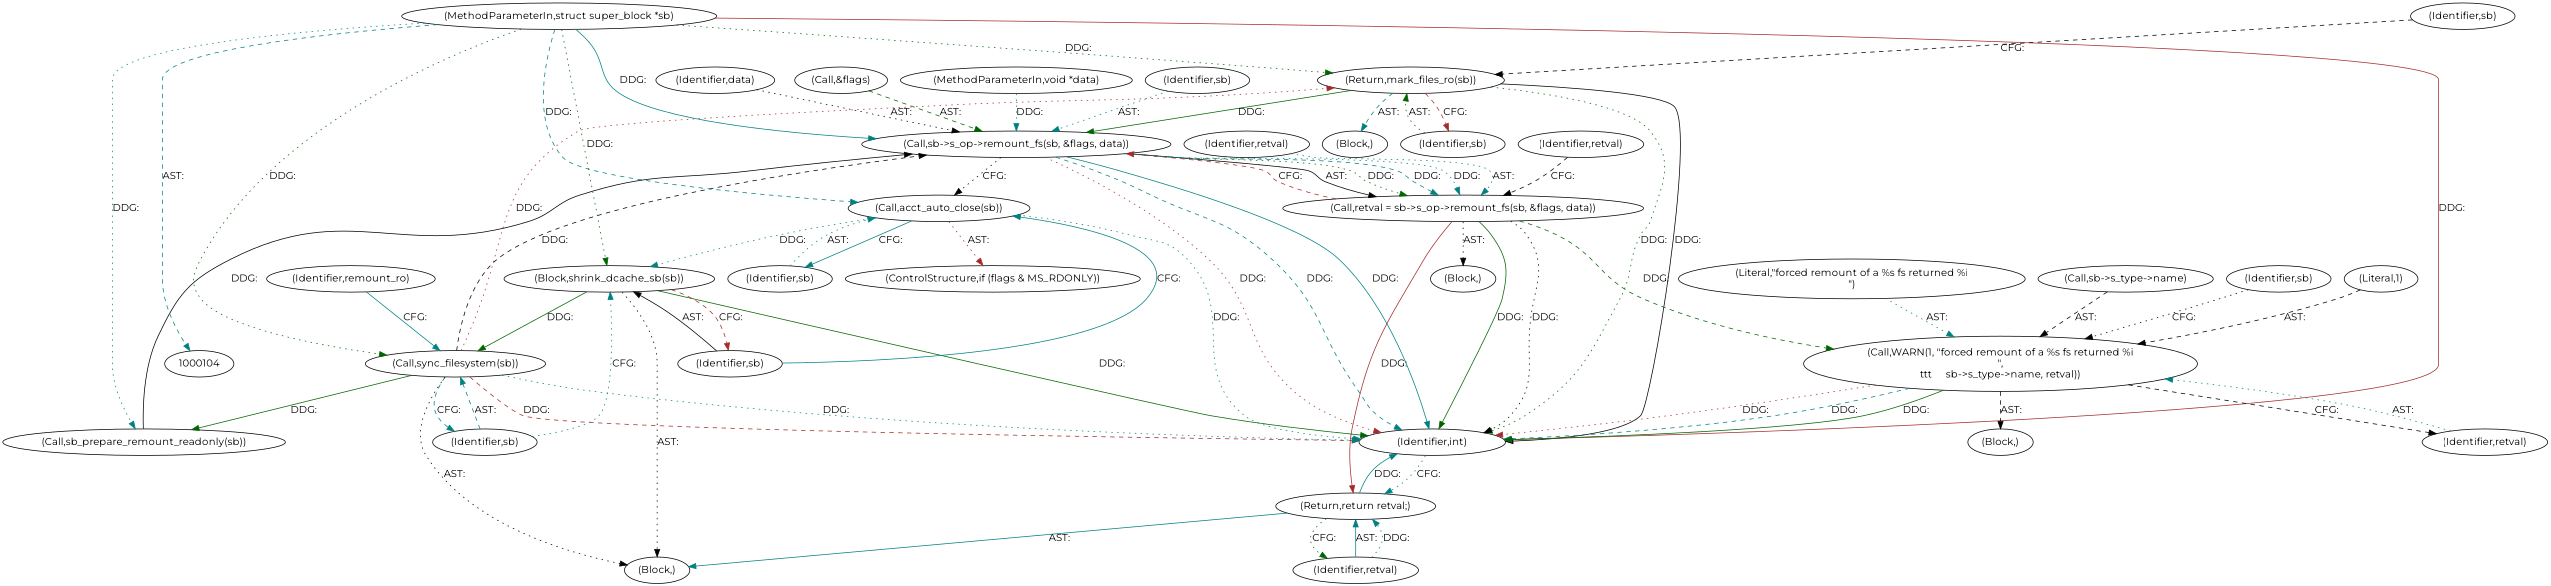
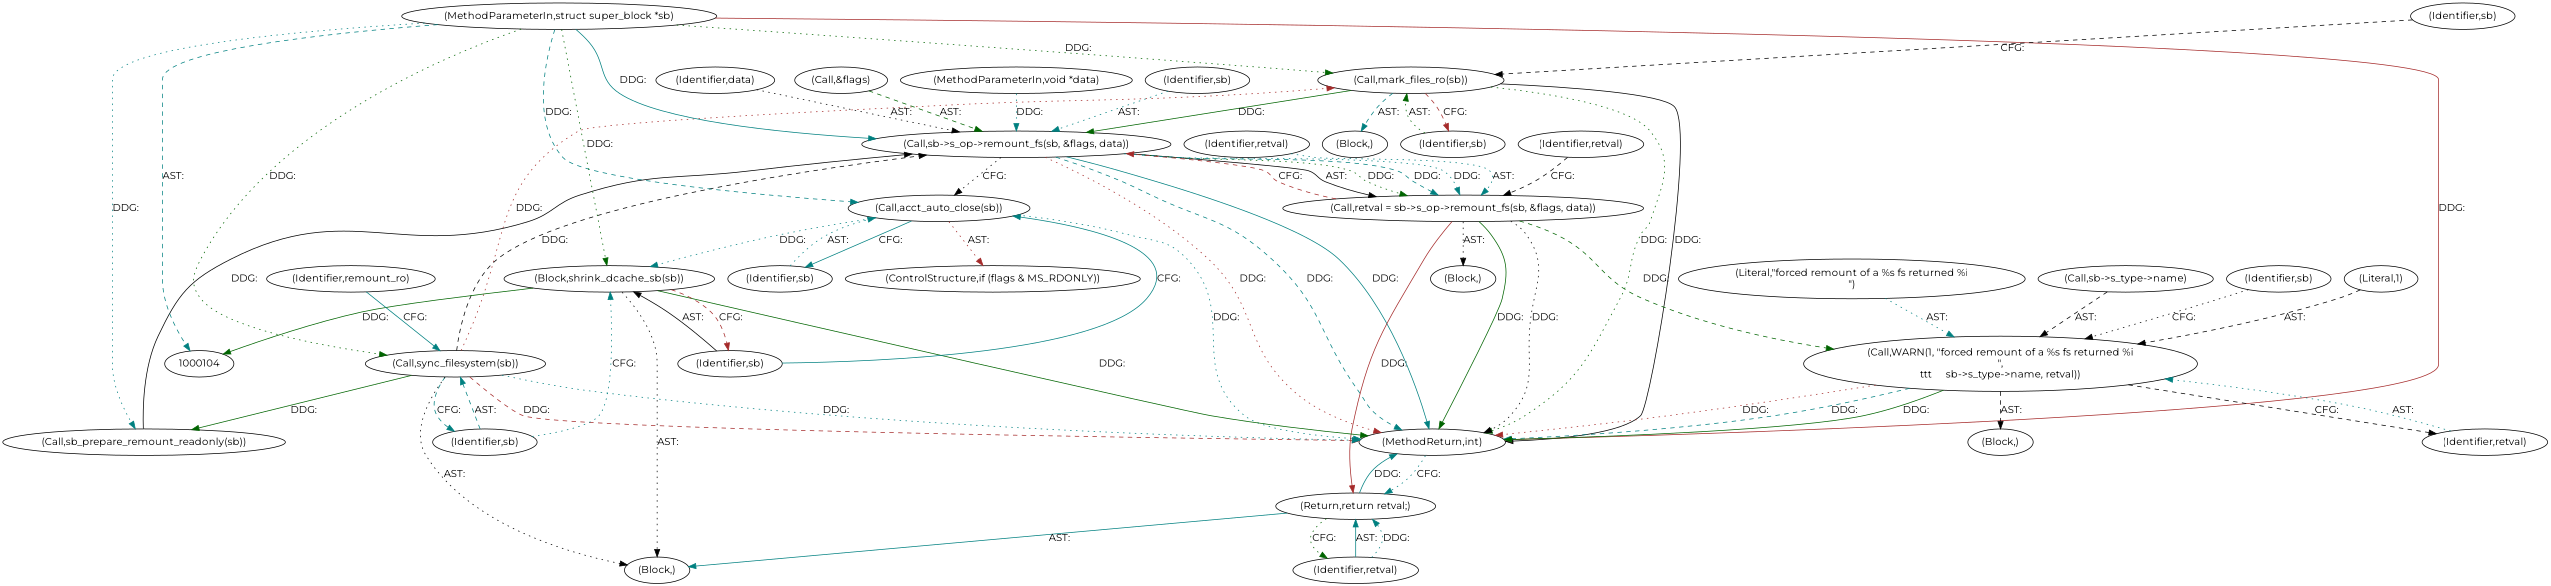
(1411, 80) -> (1411, 80)
(536, 320) -> (379, 309)
(1432, 442) -> (1432, 442)
